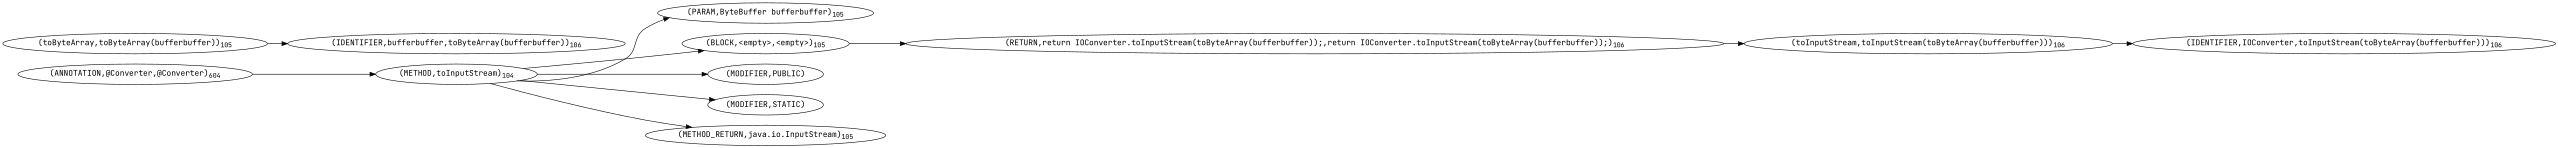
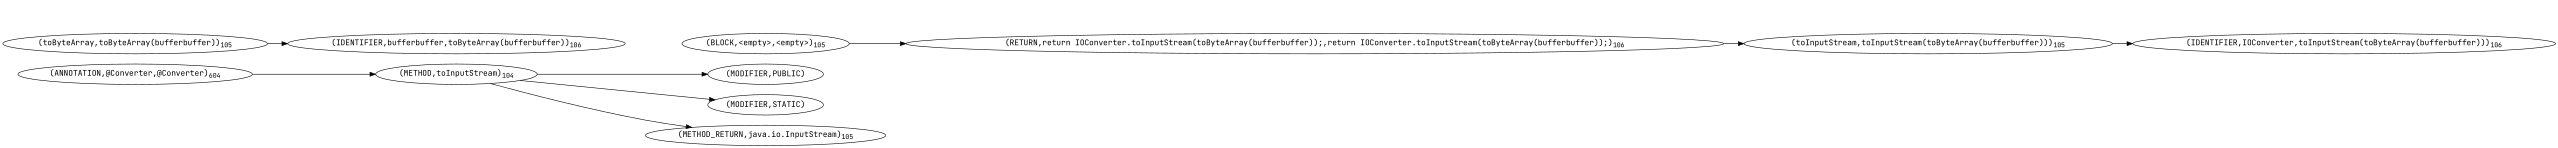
(766, 13) -> none
(2059, 43) -> (2059, 43)
(611, 60) -> none
